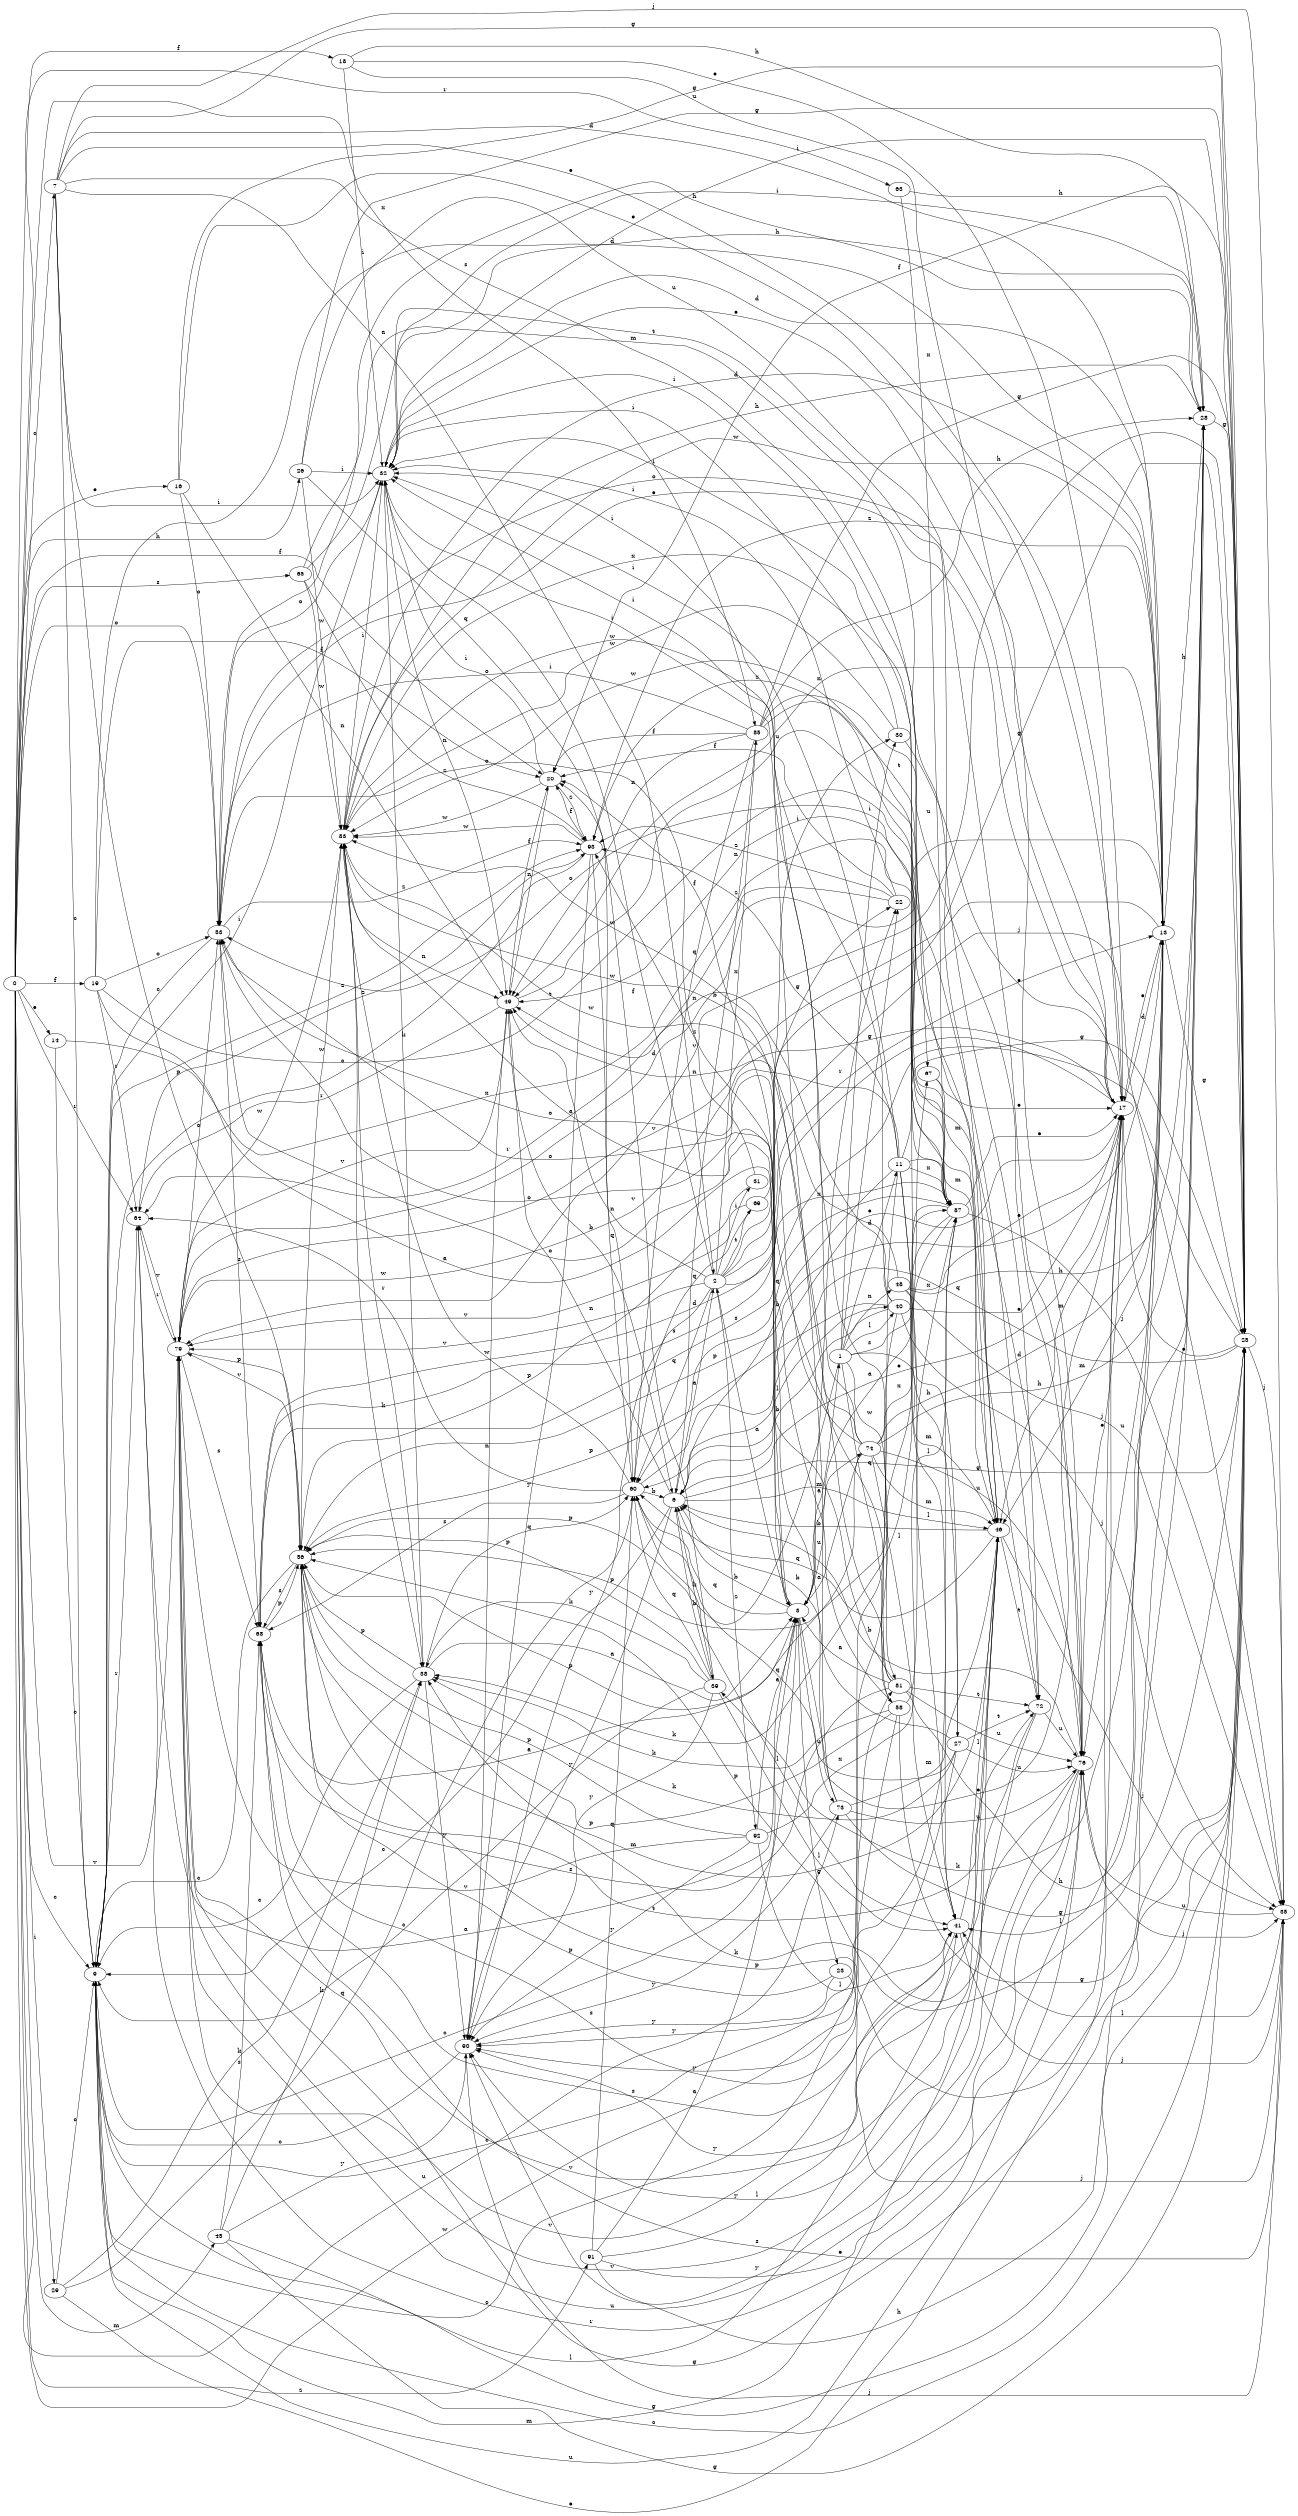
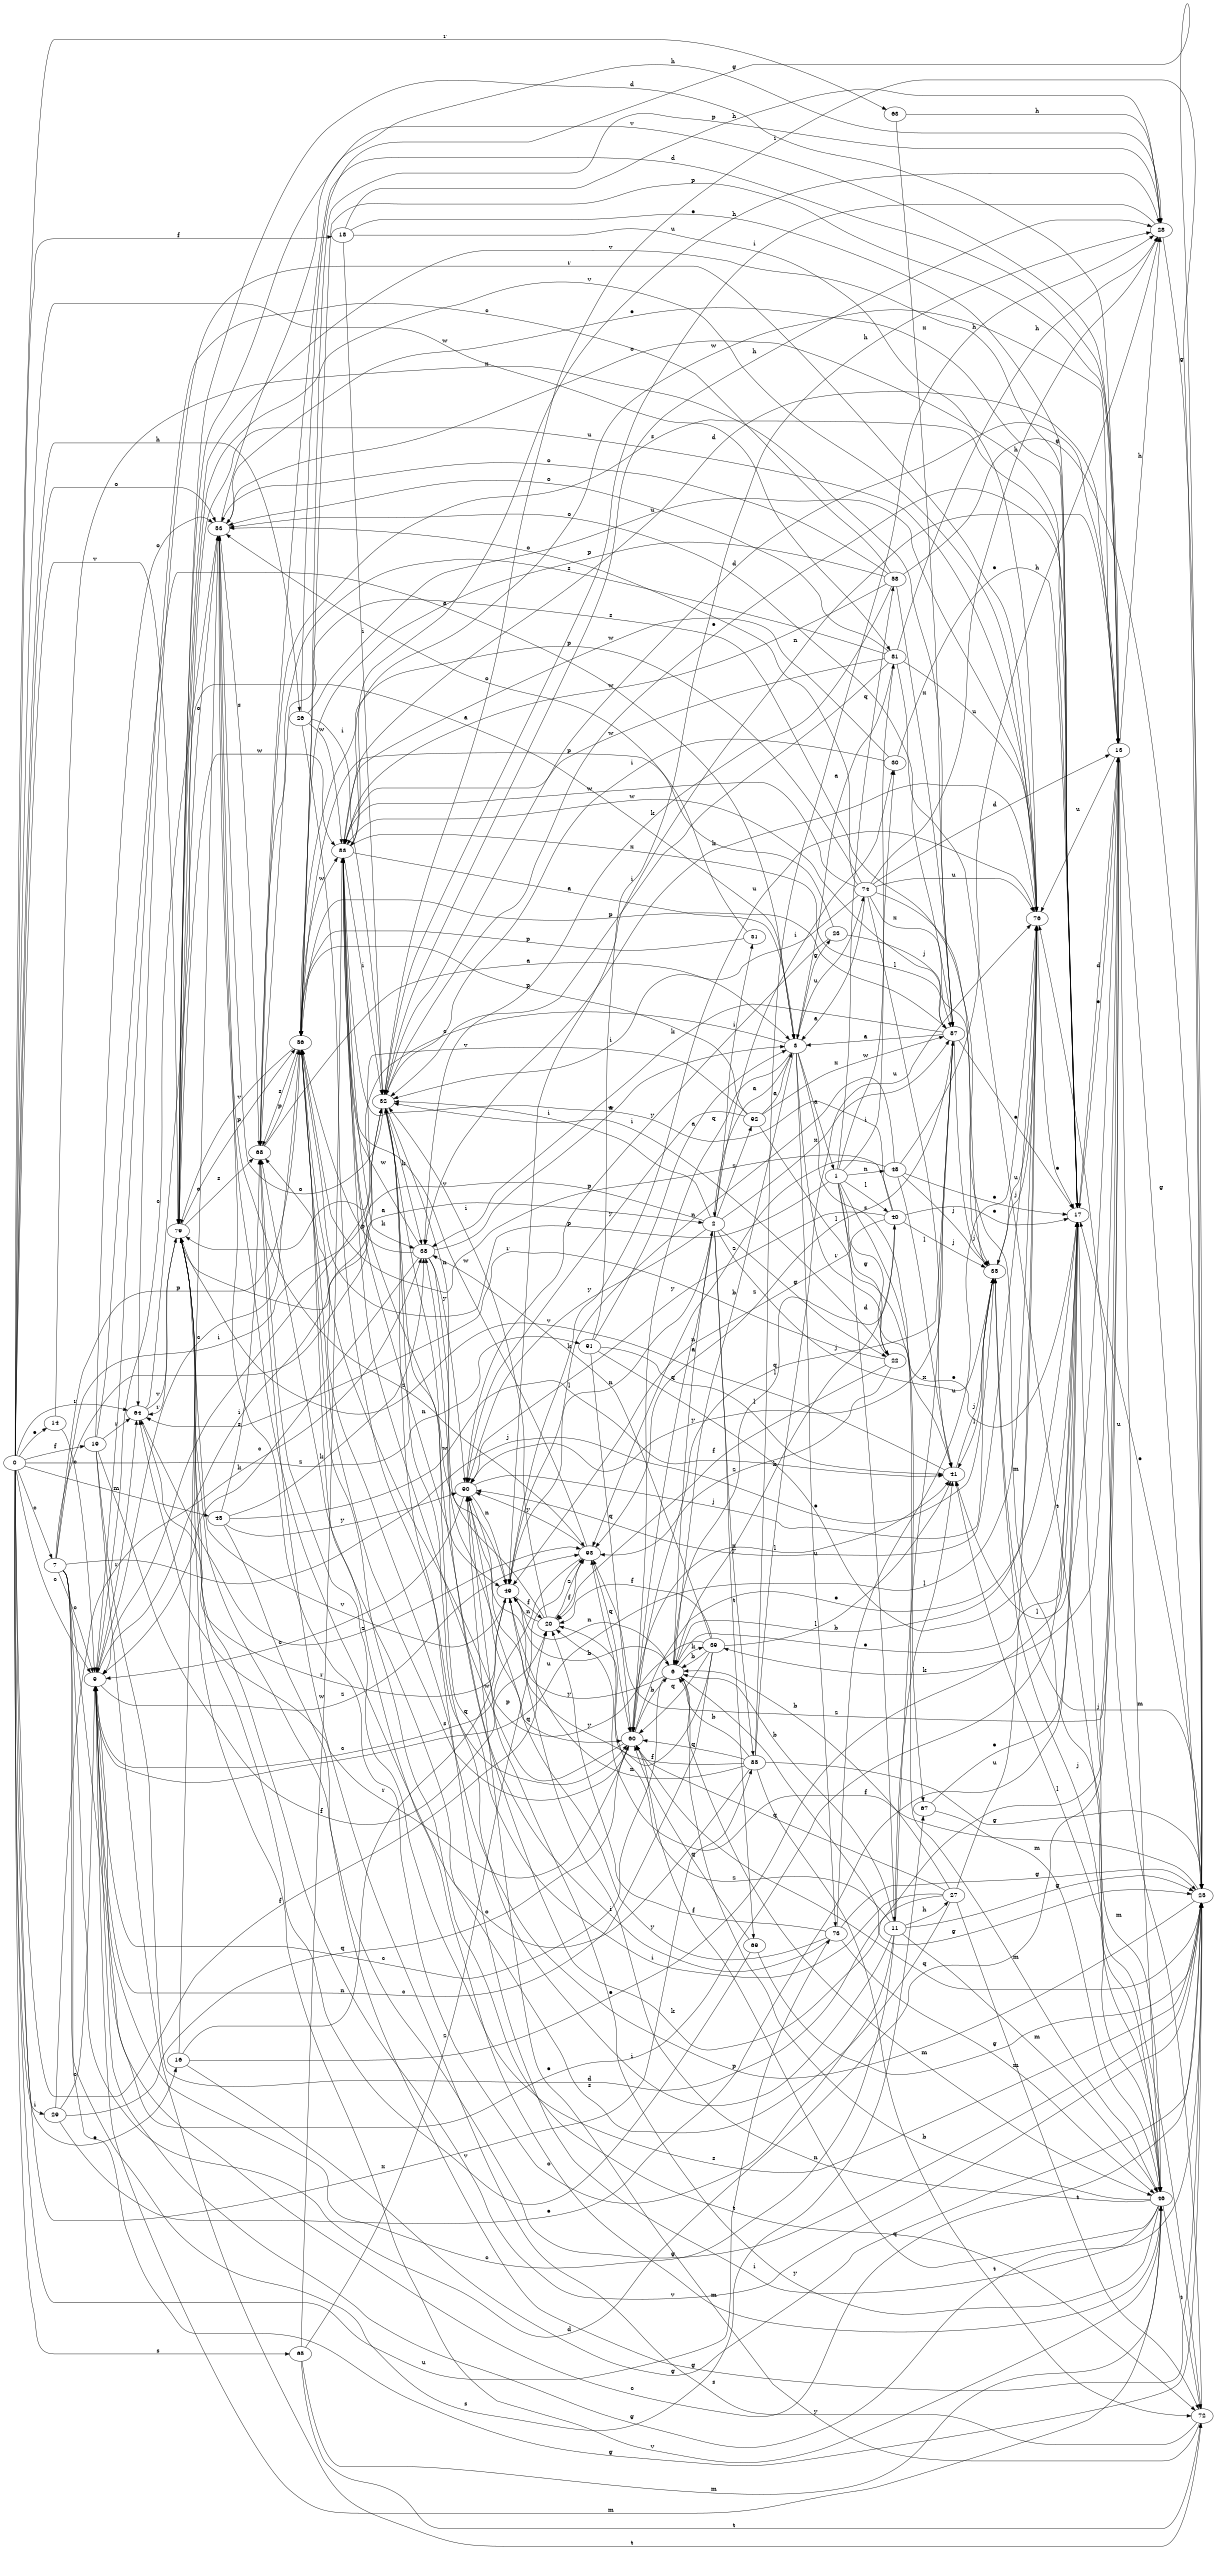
(762, 1130) -> (697, 1308)
(981, 1740) -> (1073, 1837)
